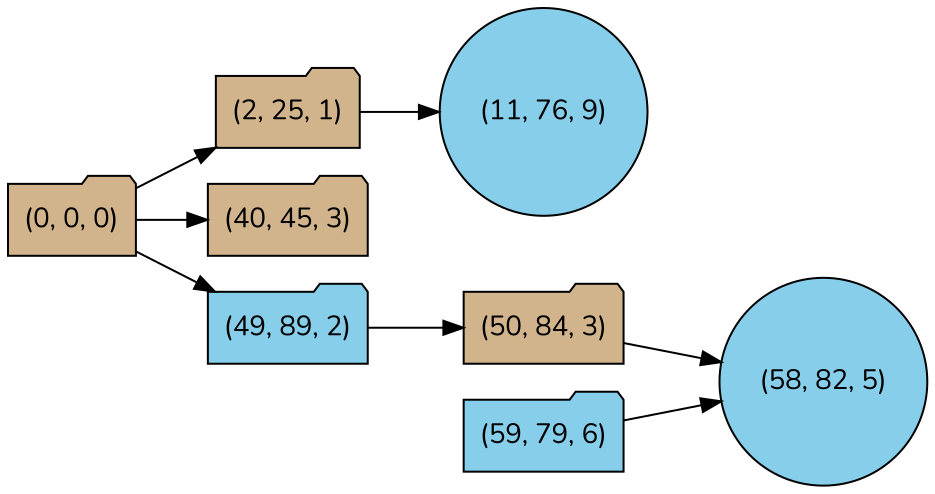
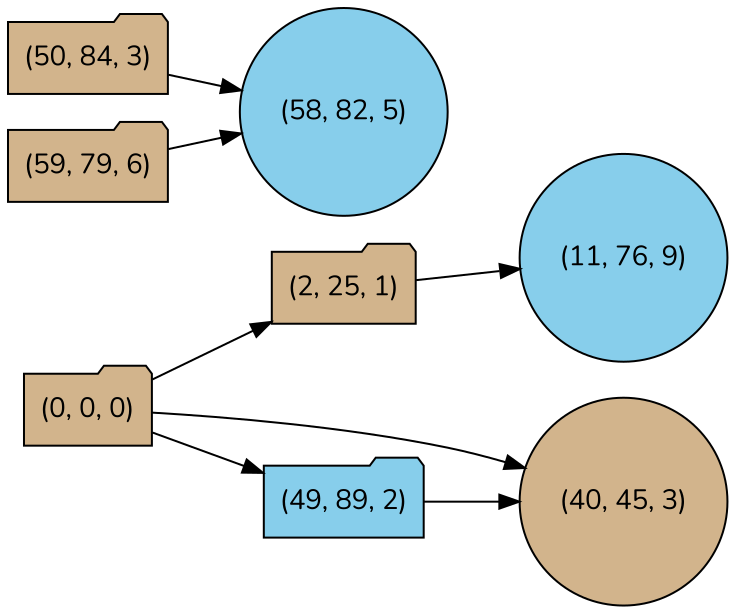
(288, 220) -> (624, 502)
(406, 328) -> (462, 502)
(544, 436) -> (88, 166)
